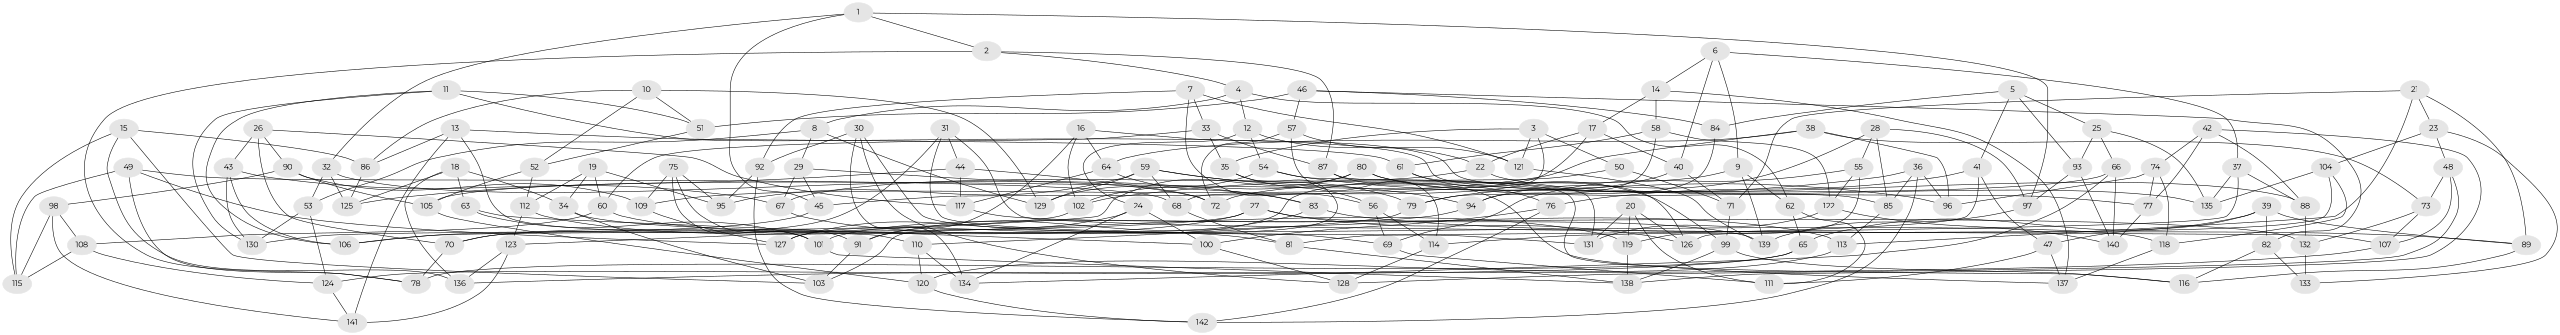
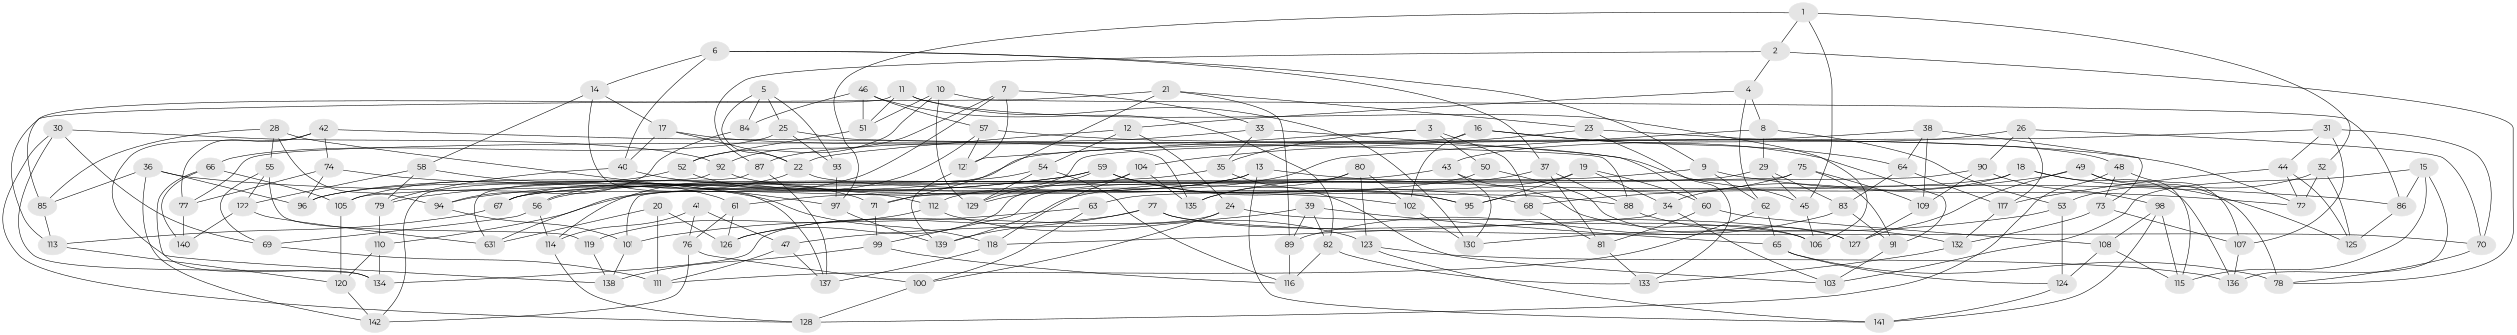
(1995, 129) -> (722, 129)
(2095, 206) -> none
(1629, 226) -> none
(1589, 245) -> (490, 245)
(1458, 265) -> (1623, 265)
